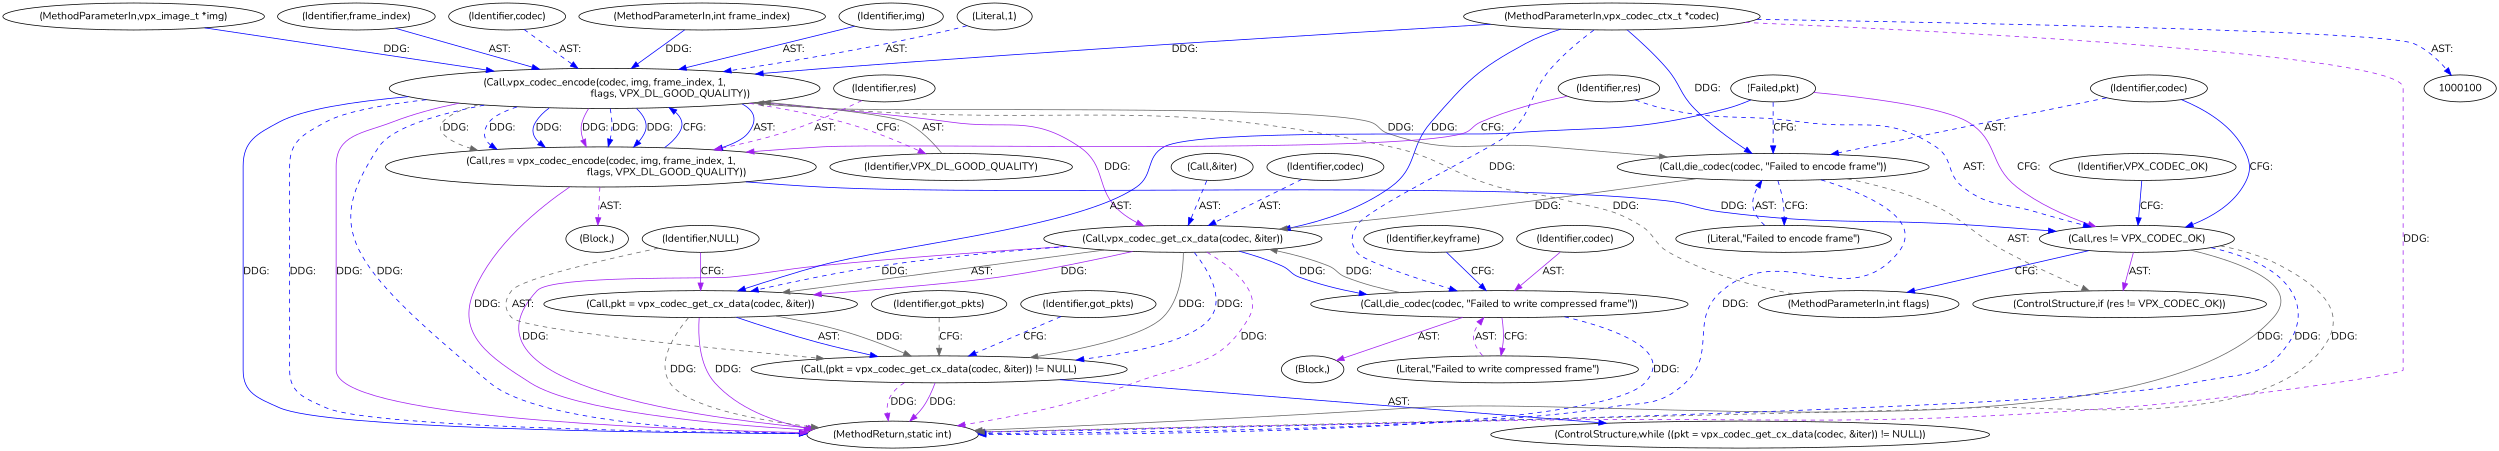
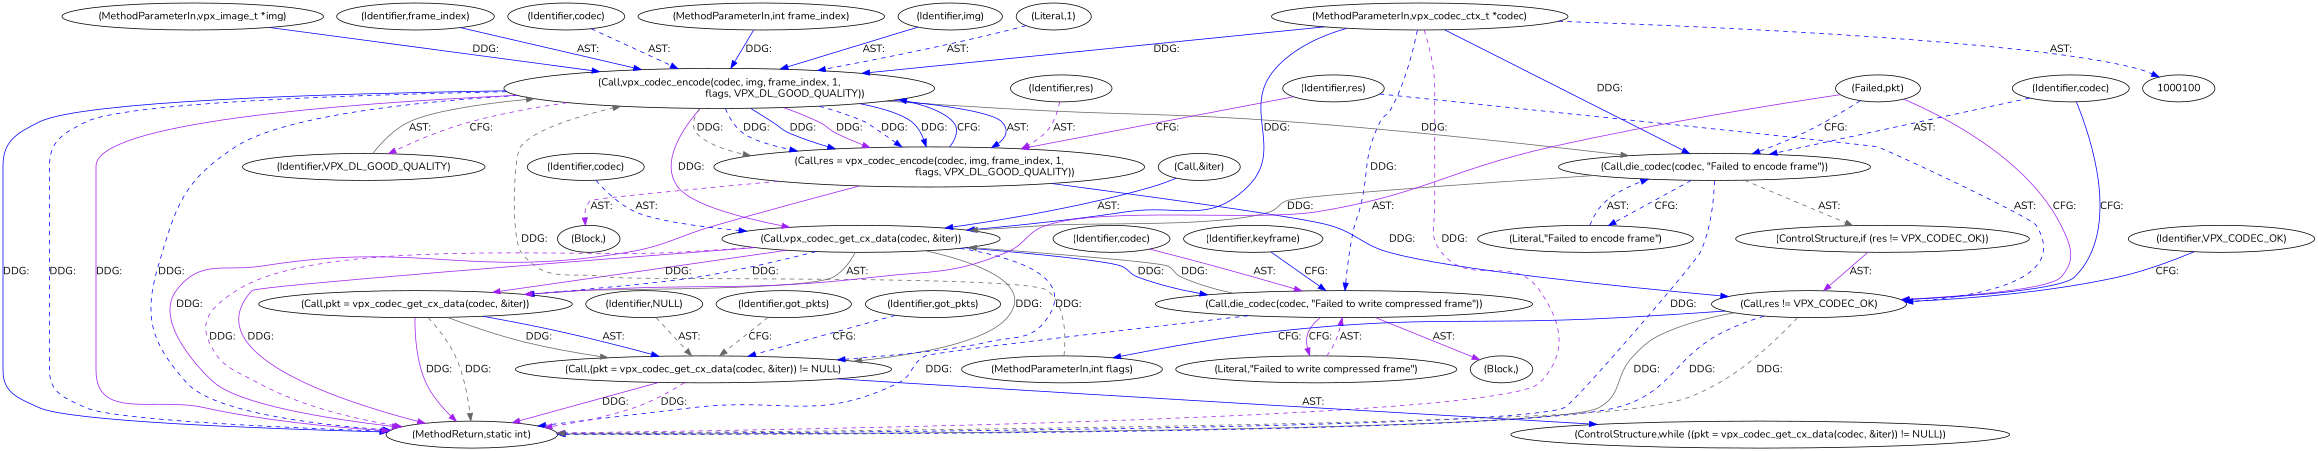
(1231, 137) -> (1220, 215)
(1199, 199) -> (1066, 208)
(701, 268) -> none
(2129, 268) -> (1848, 269)
